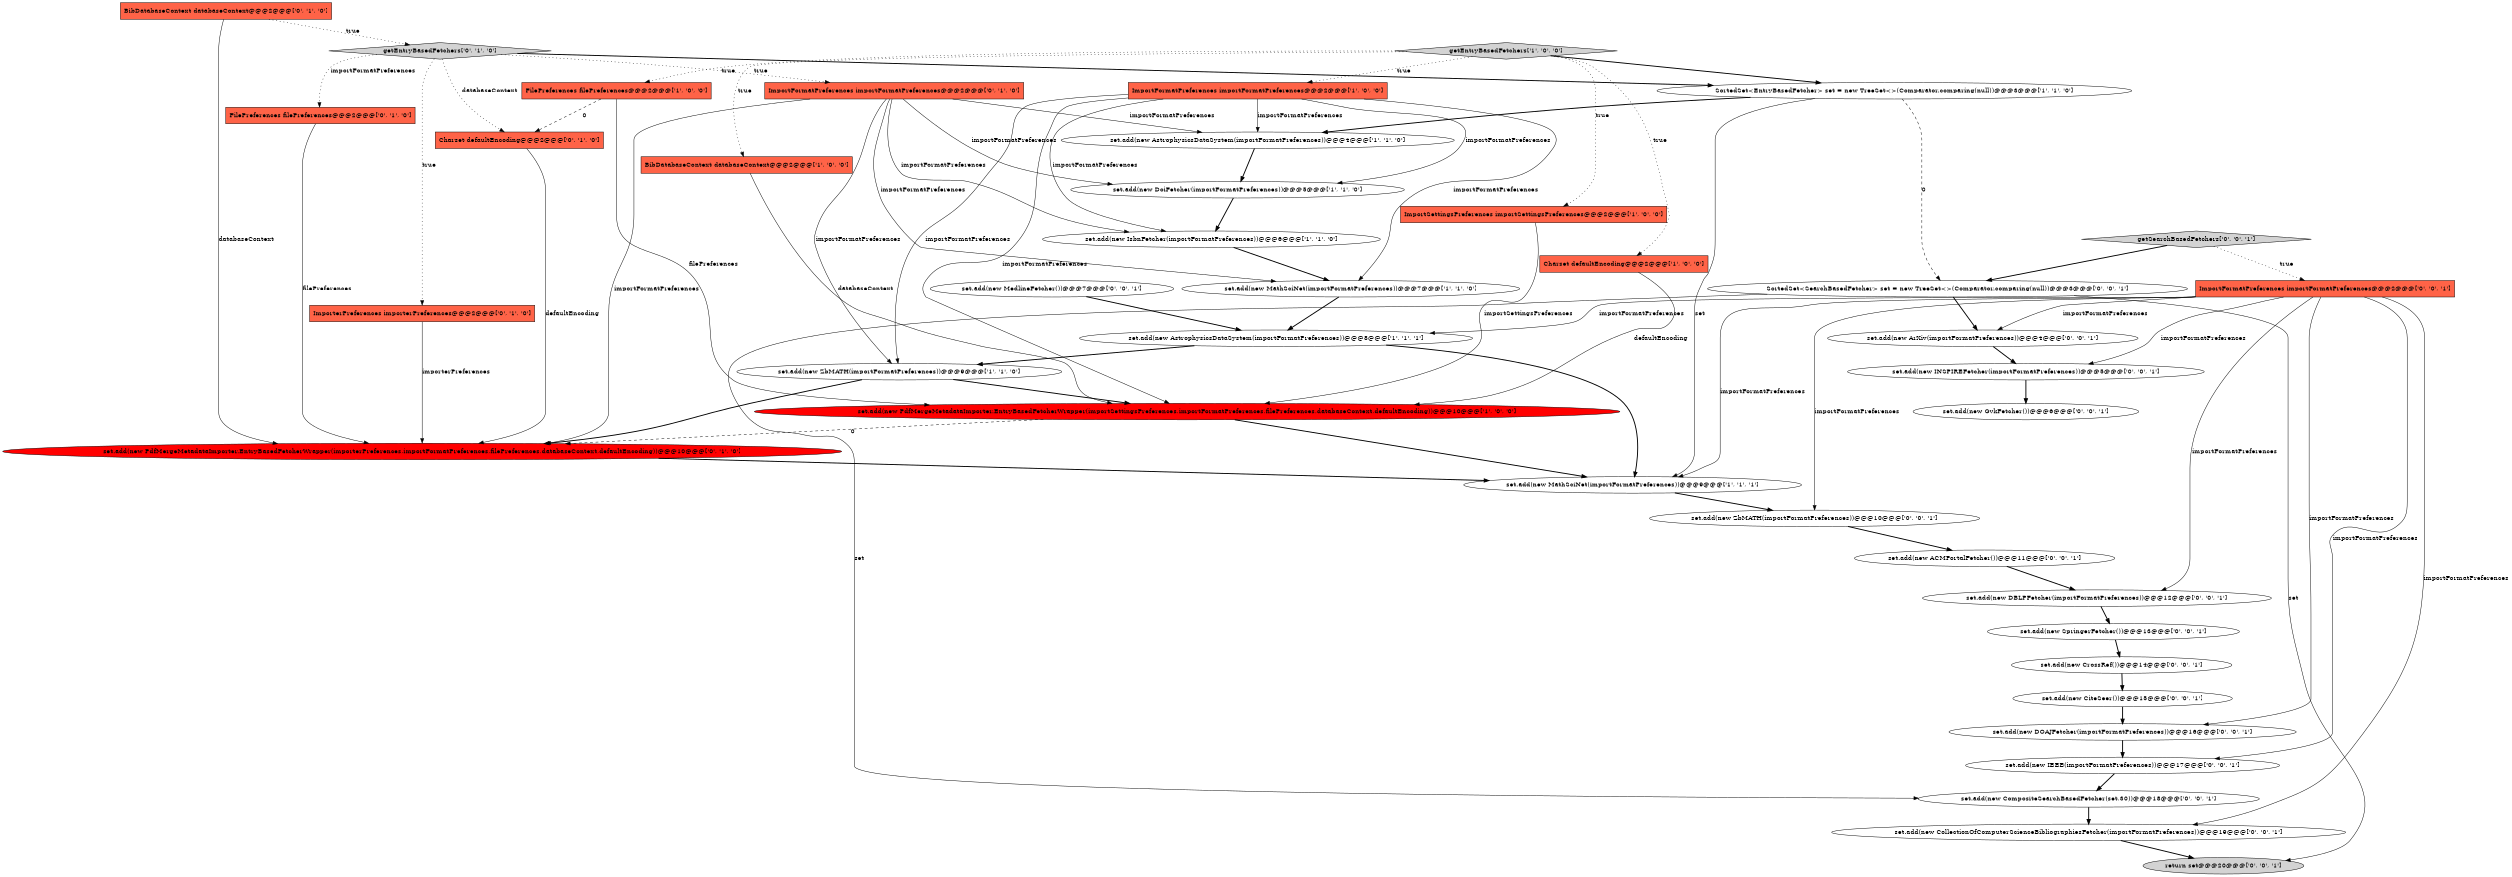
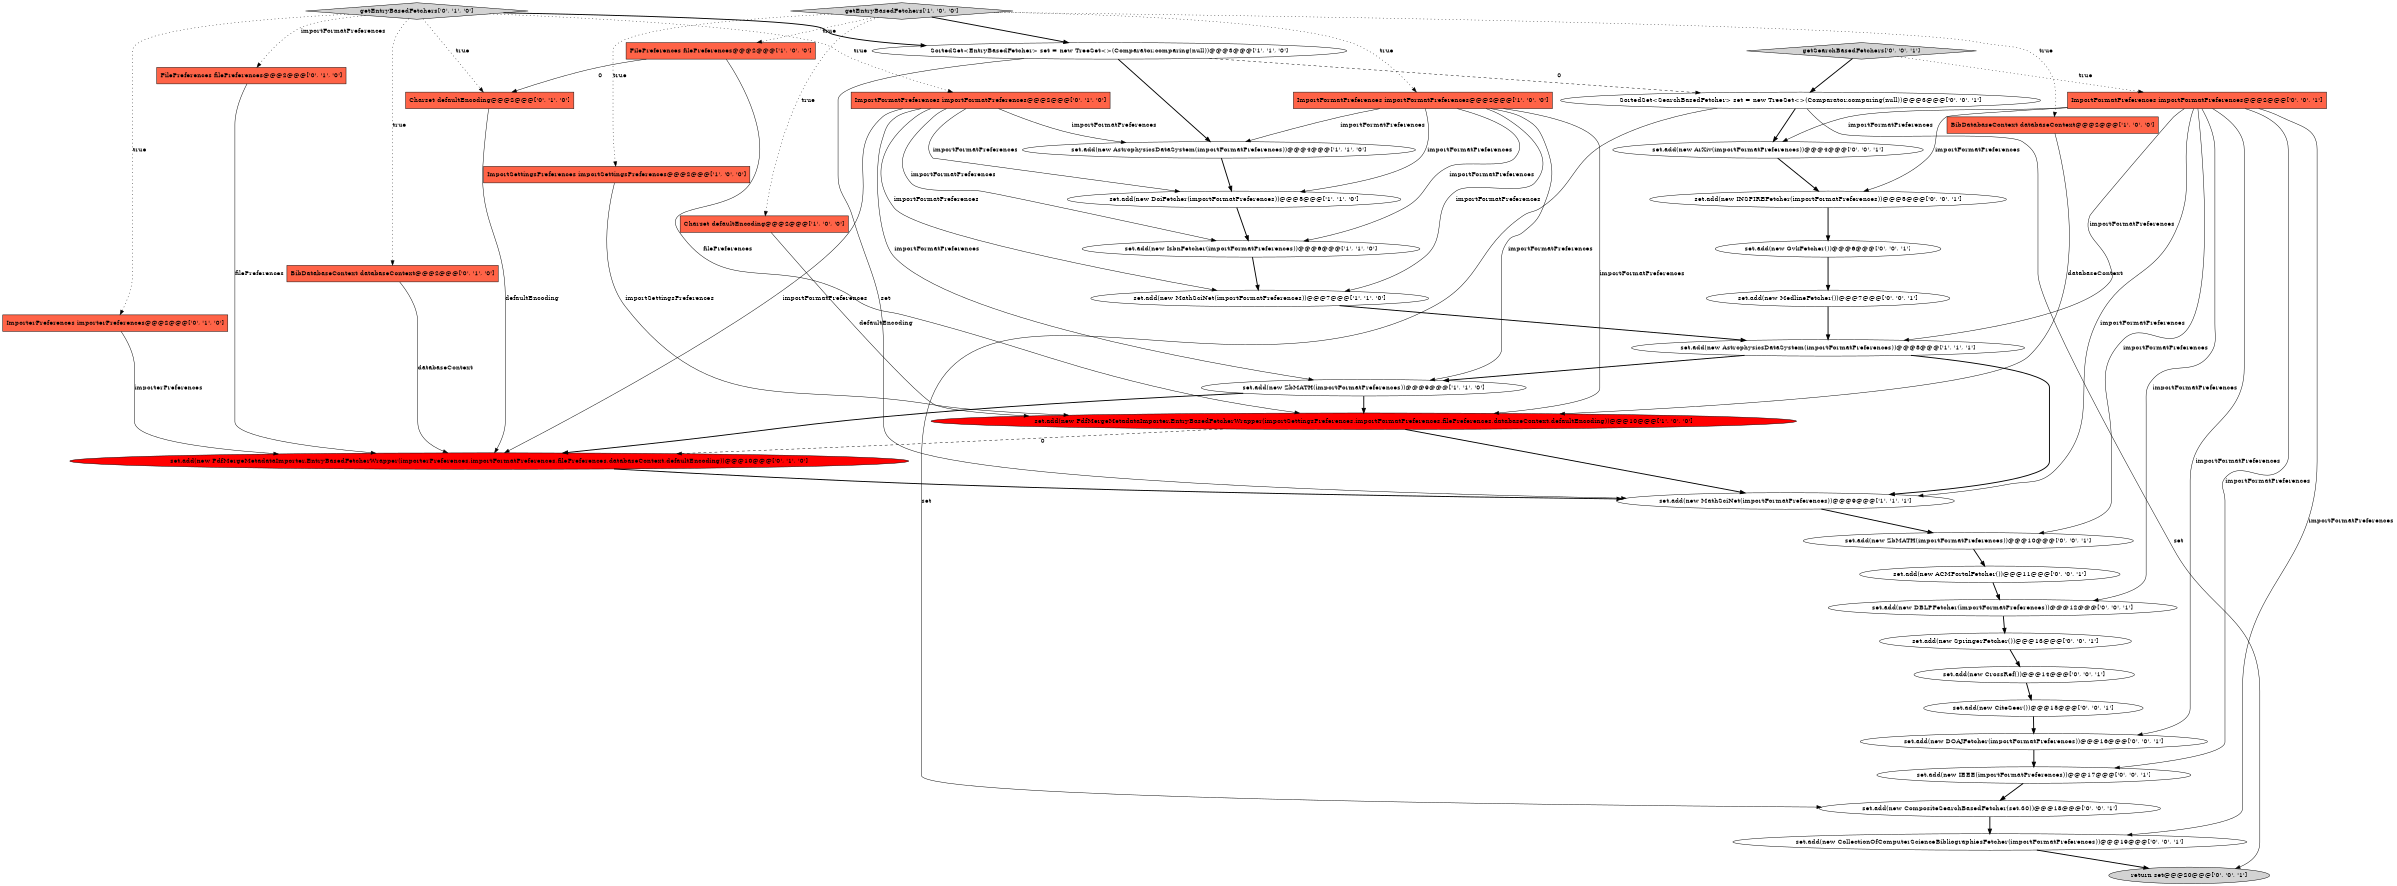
(337, 32) -> (393, 137)
(490, 91) -> (463, 51)
(570, 114) -> (580, 72)
none -> (1828, 271)
